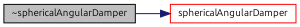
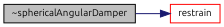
(233, 14) -> (195, 14)
